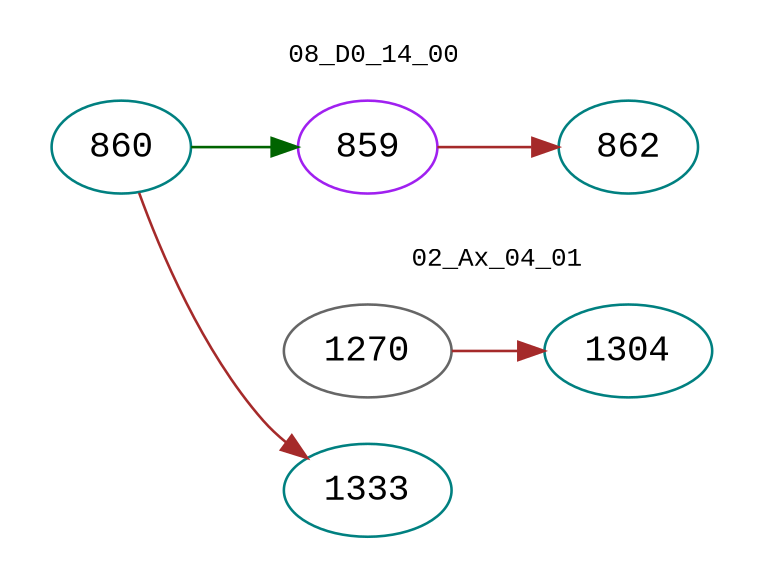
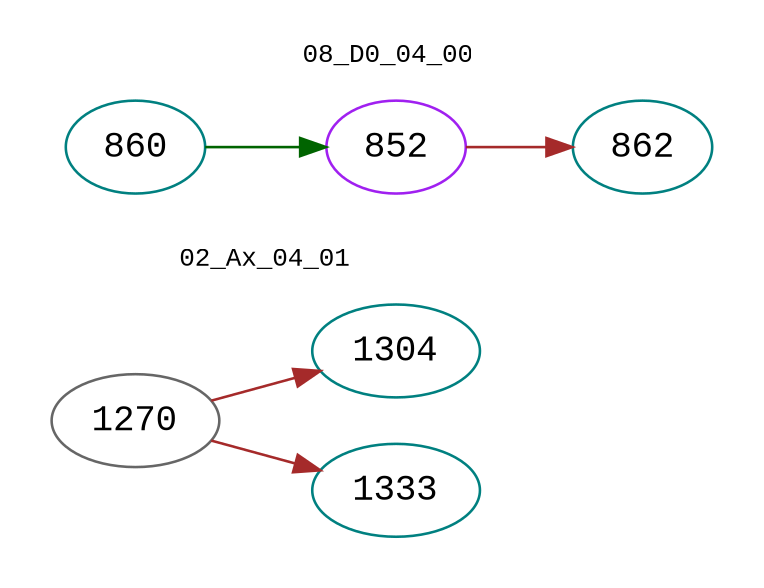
(375, 55) -> (389, 55)
(368, 147) -> (396, 147)
(199, 326) -> (253, 452)
